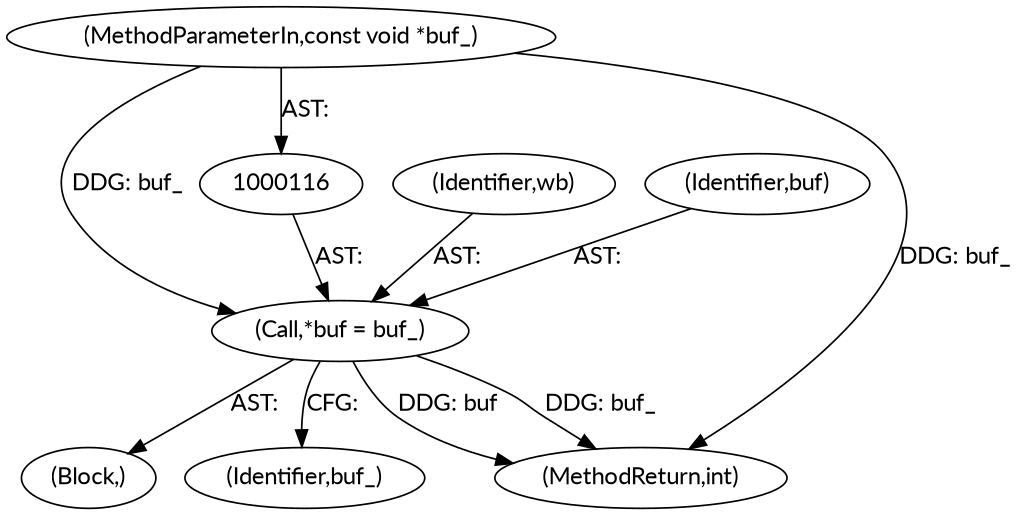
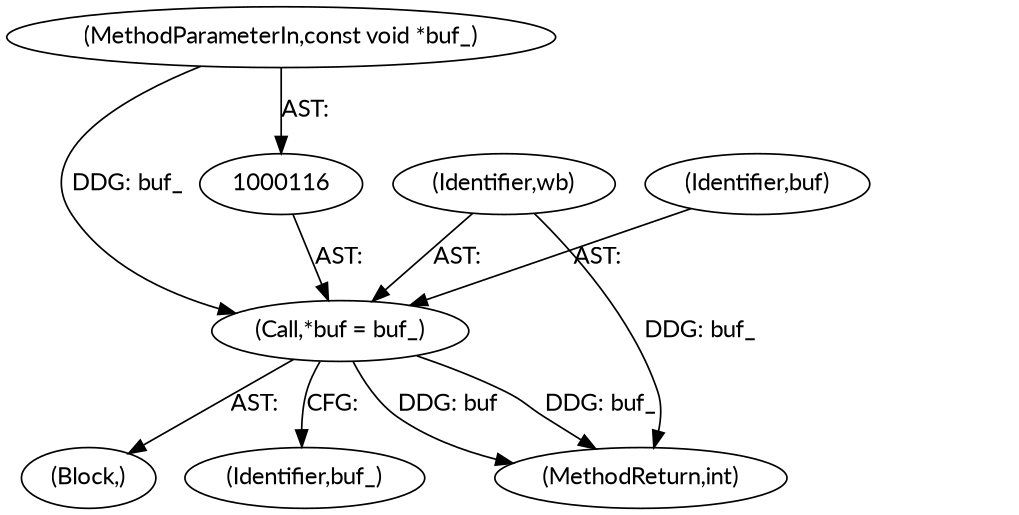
(880, 150) -> (617, 312)
